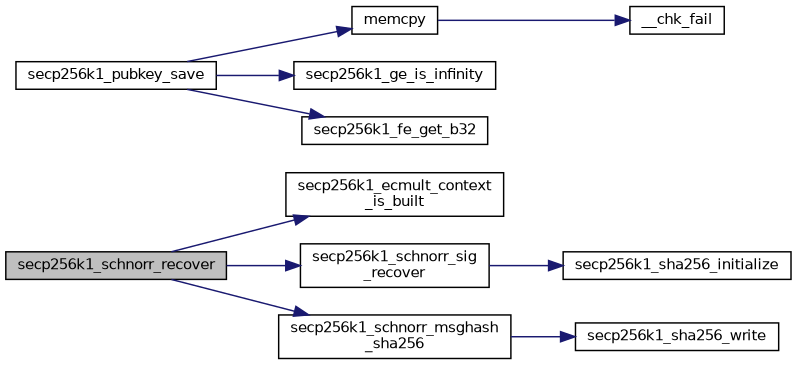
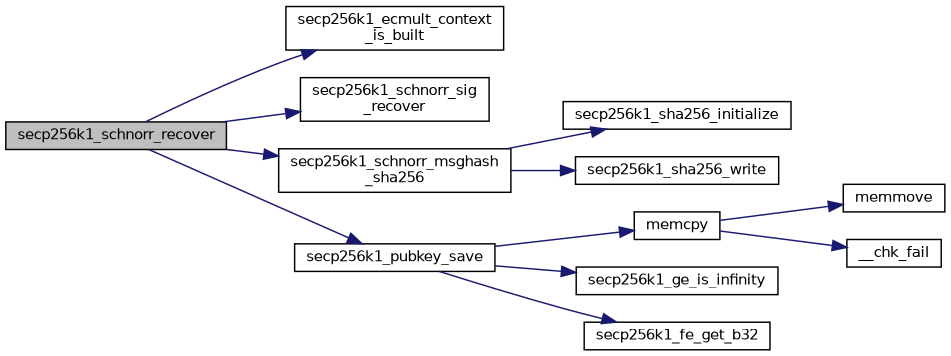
none -> (249, 194)
none -> (894, 198)
(519, 266) -> (549, 140)
